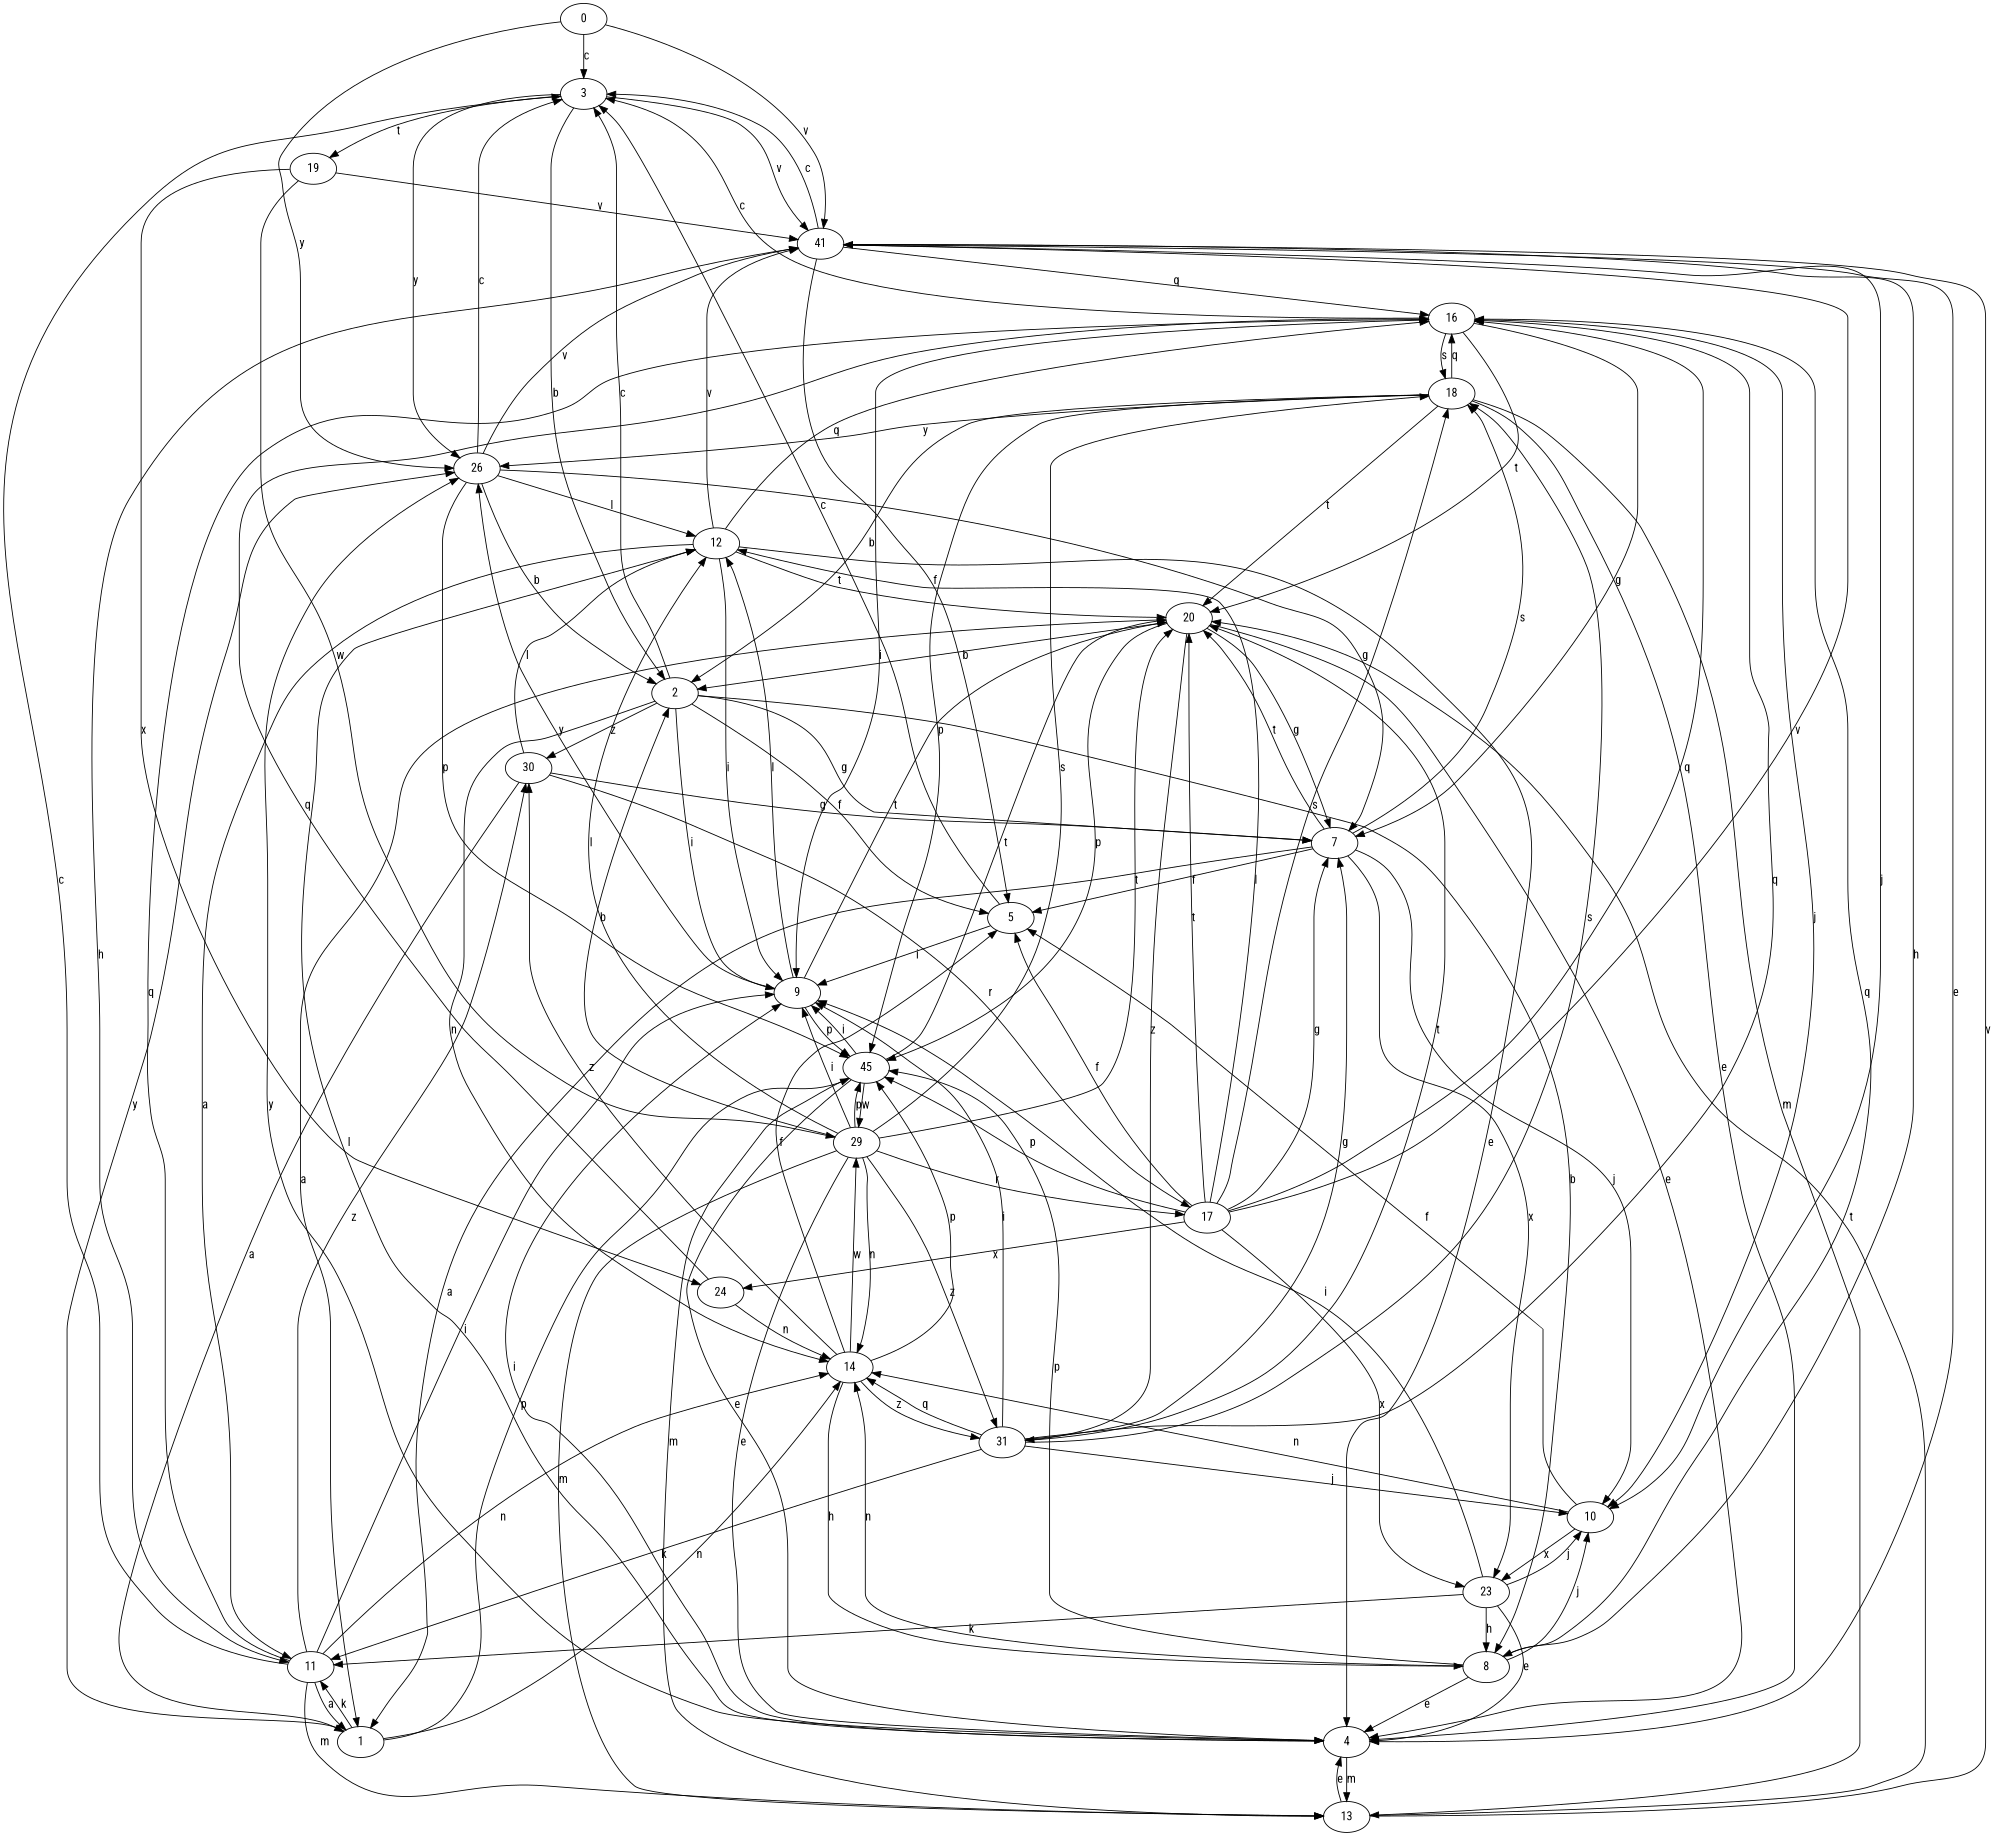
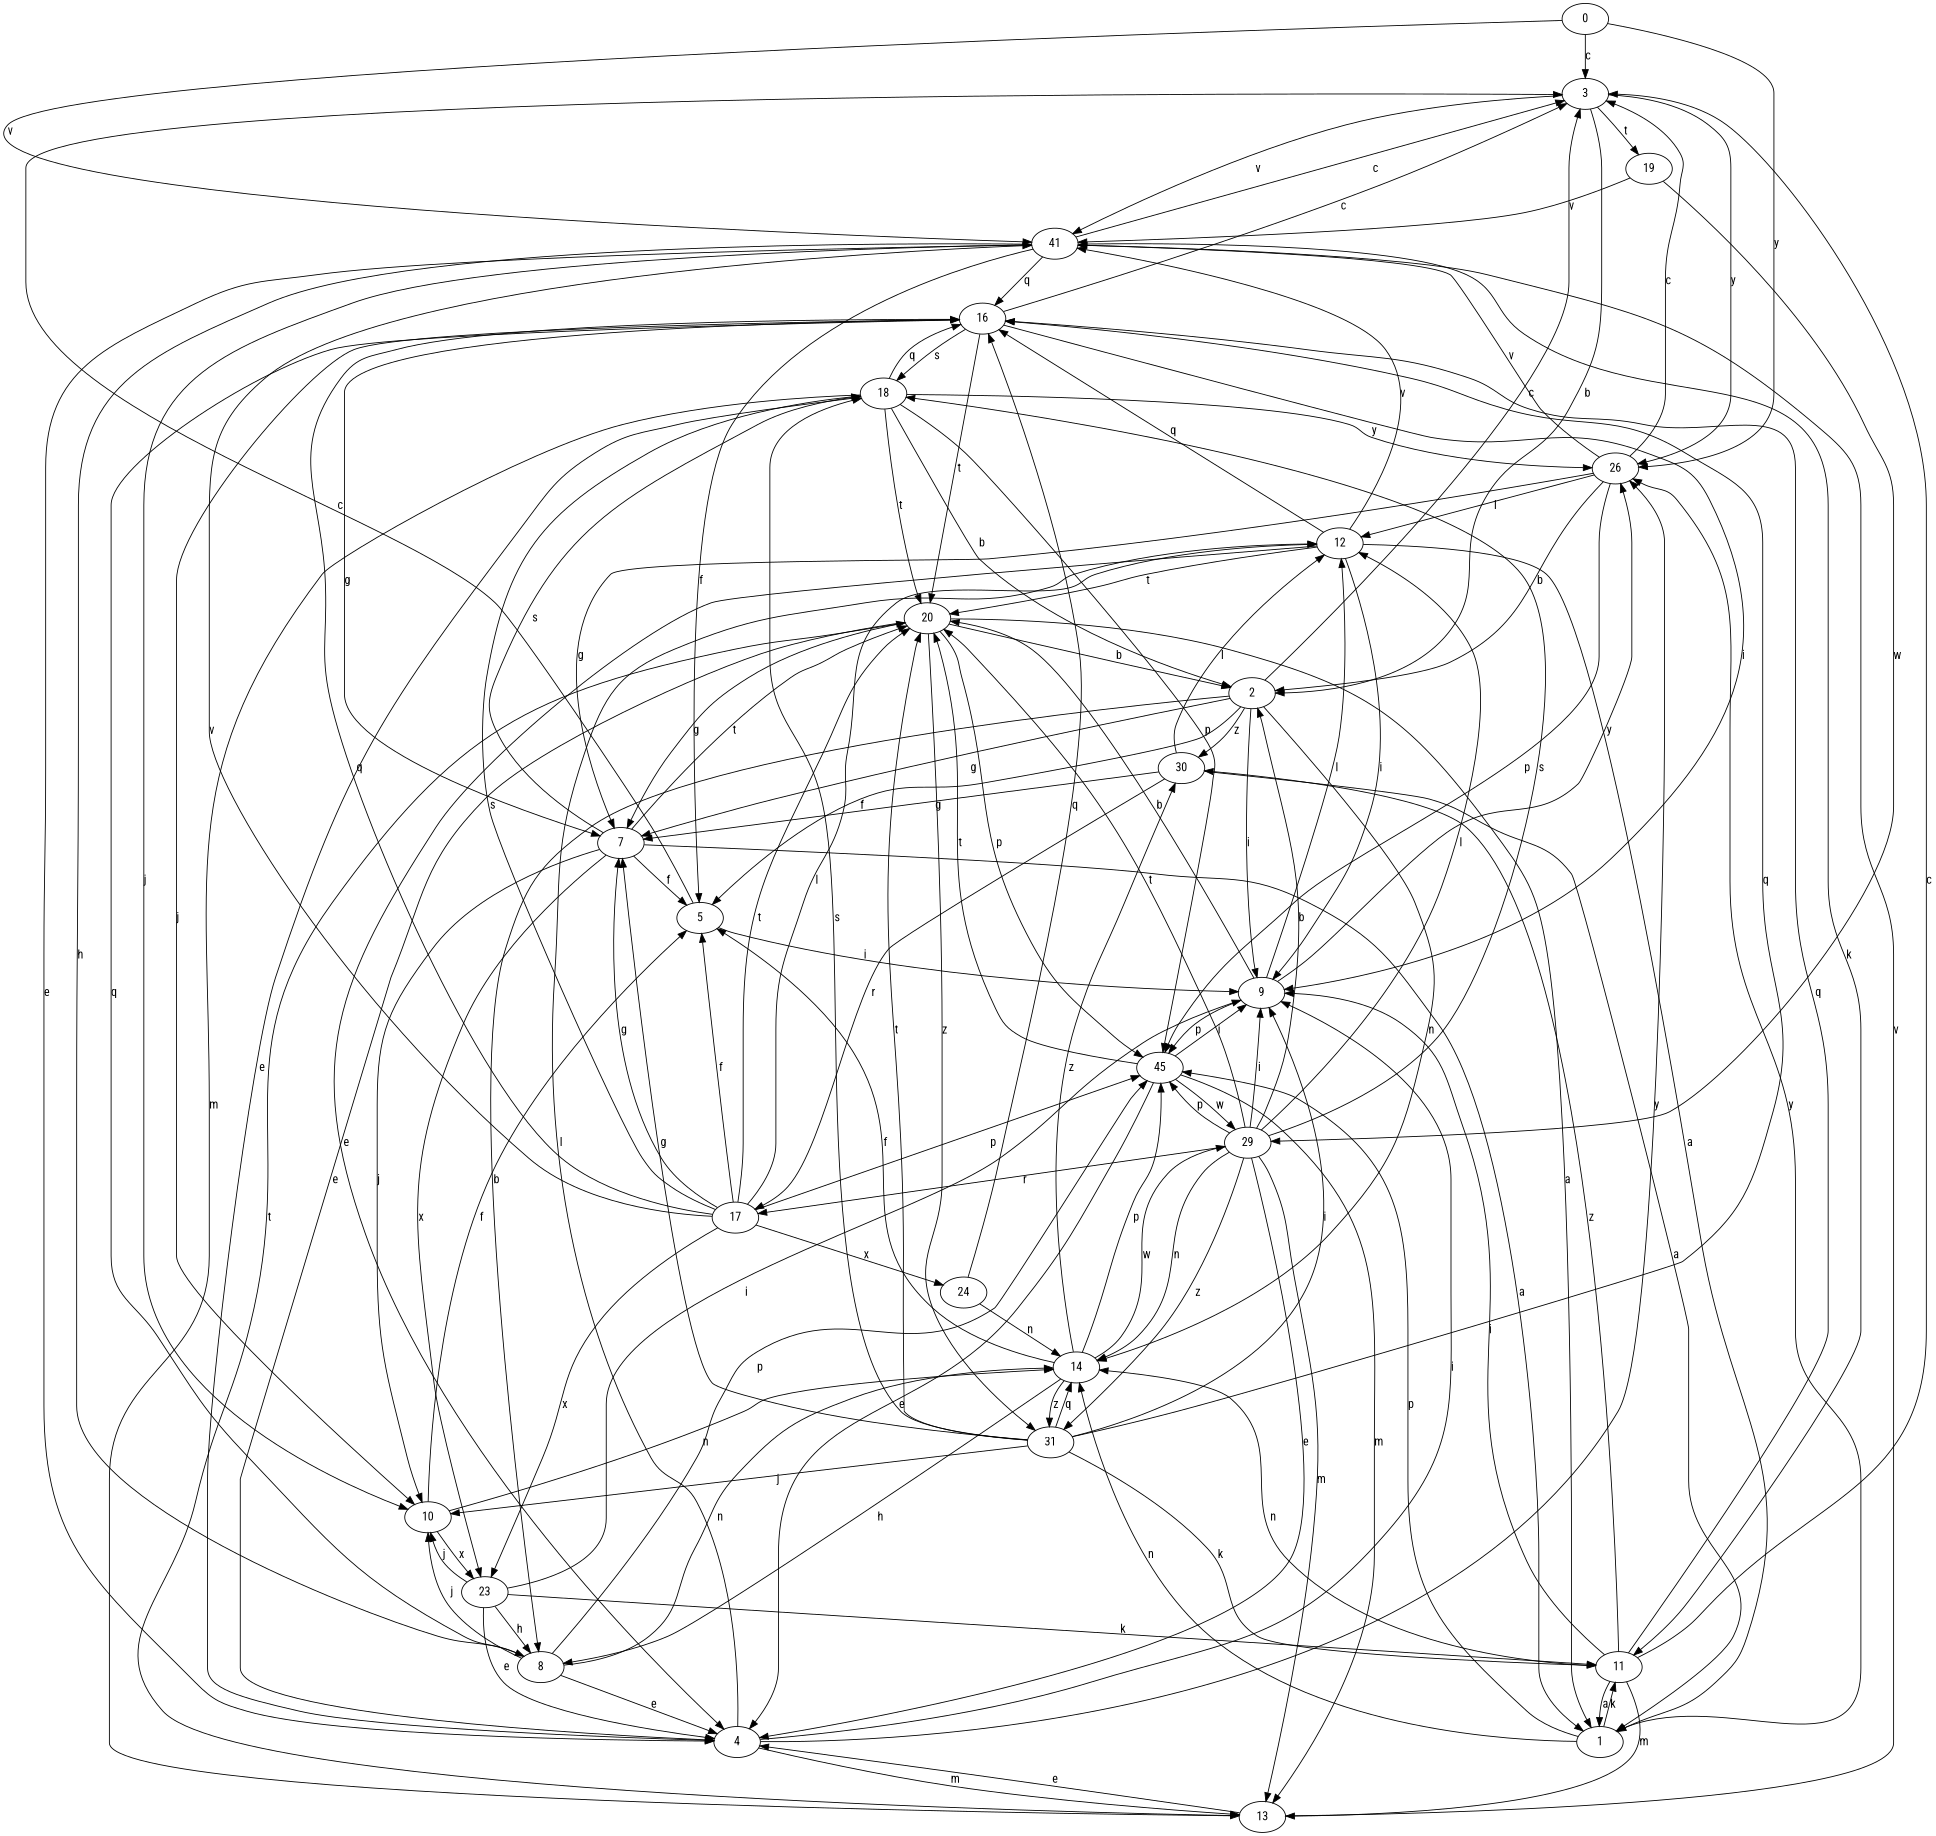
(148, 781) -> none
(896, 806) -> (1159, 806)
(101, 955) -> (1849, 955)
(204, 957) -> (1675, 1088)
